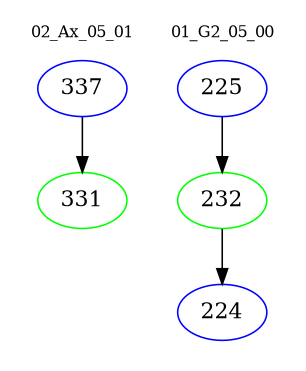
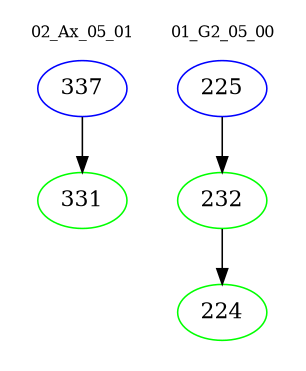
(222, 312) -> (222, 312)
